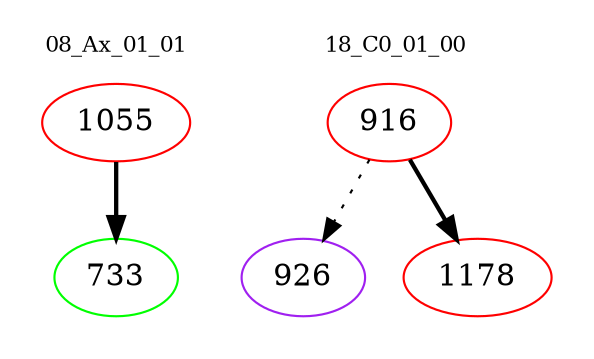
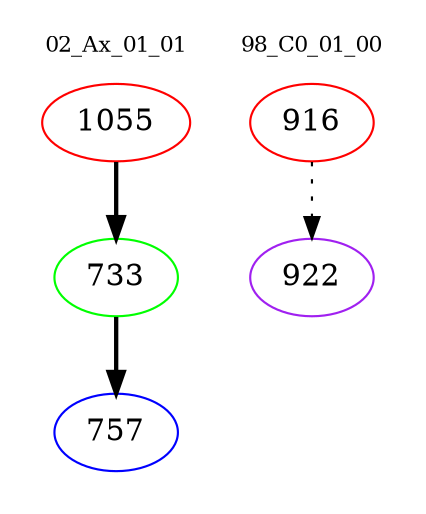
(116, 46) -> (116, 46)
(396, 46) -> (312, 46)
(303, 278) -> (312, 278)
(478, 278) -> none
none -> (116, 432)
